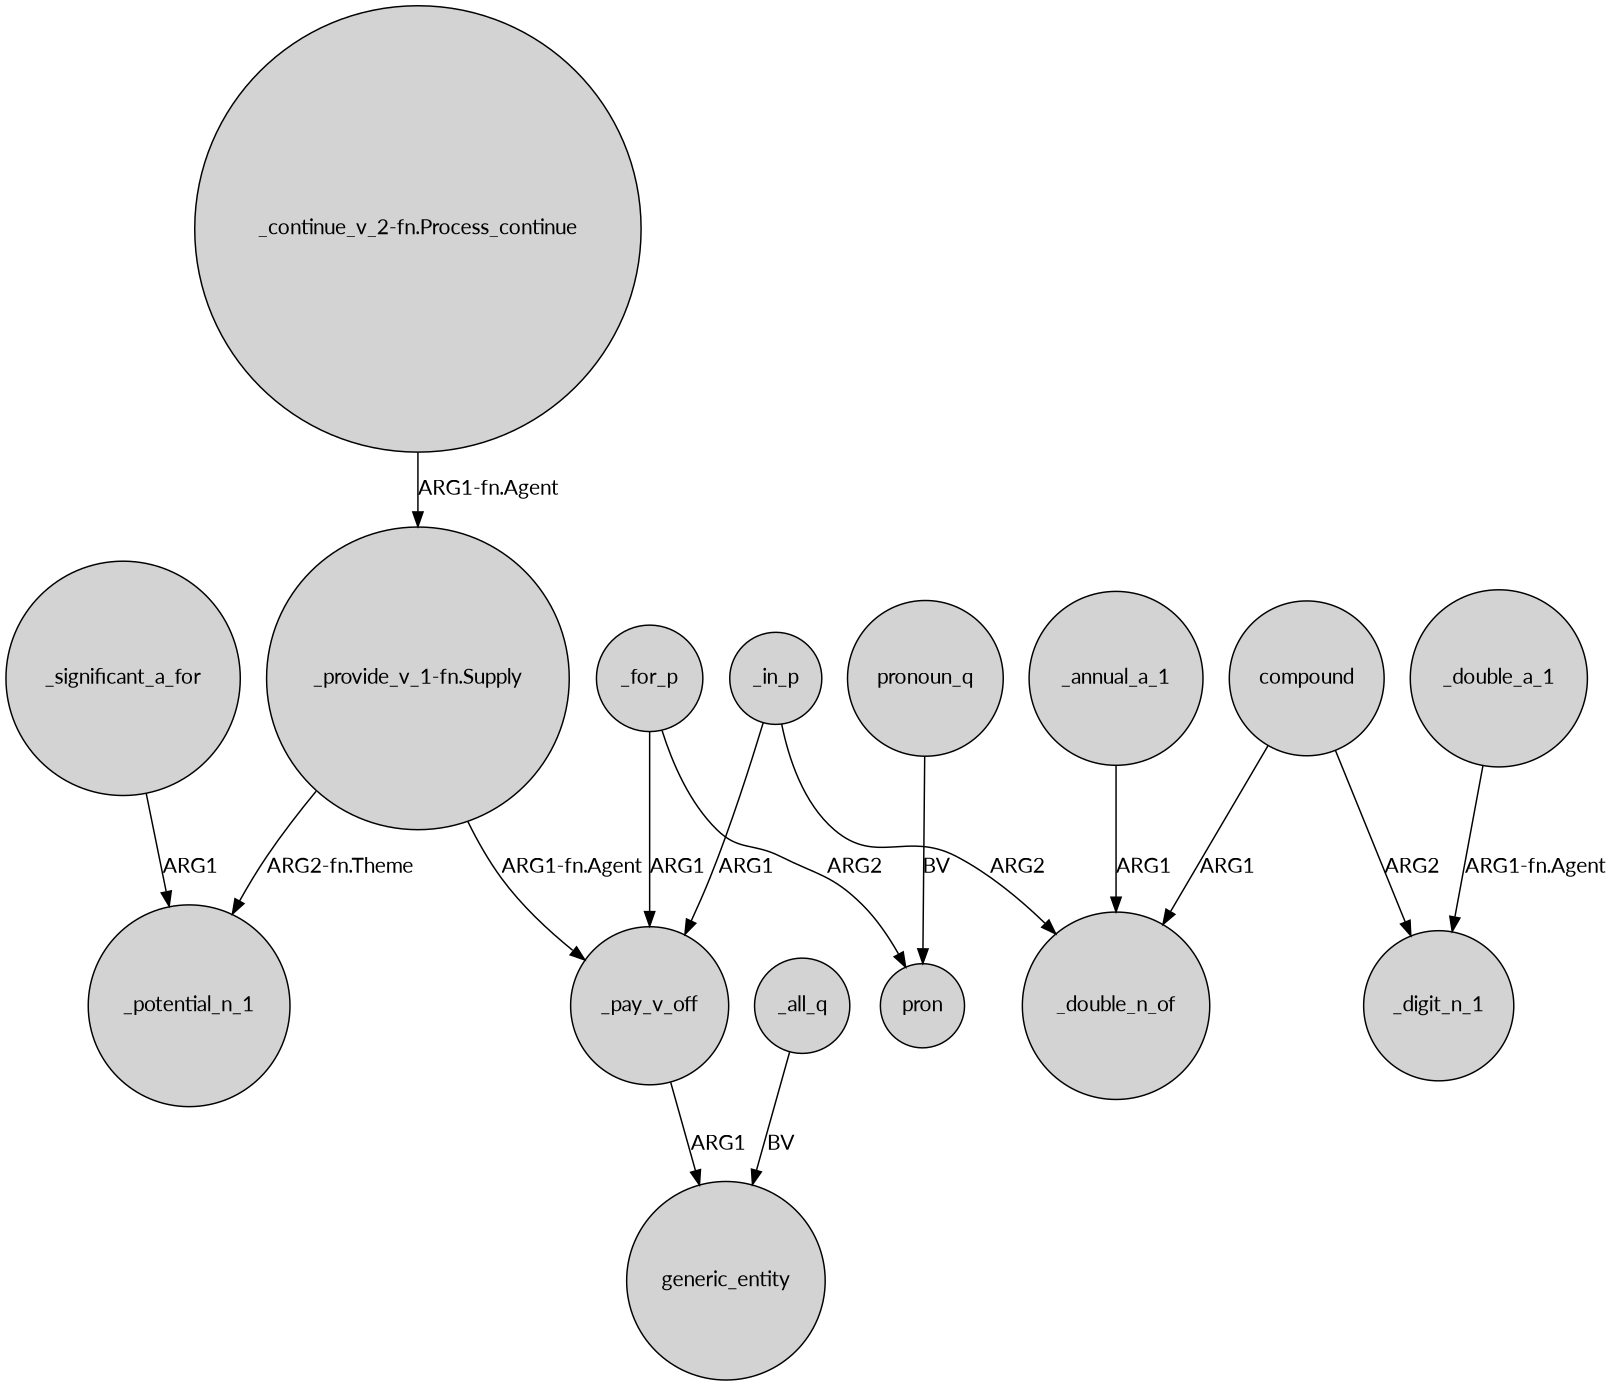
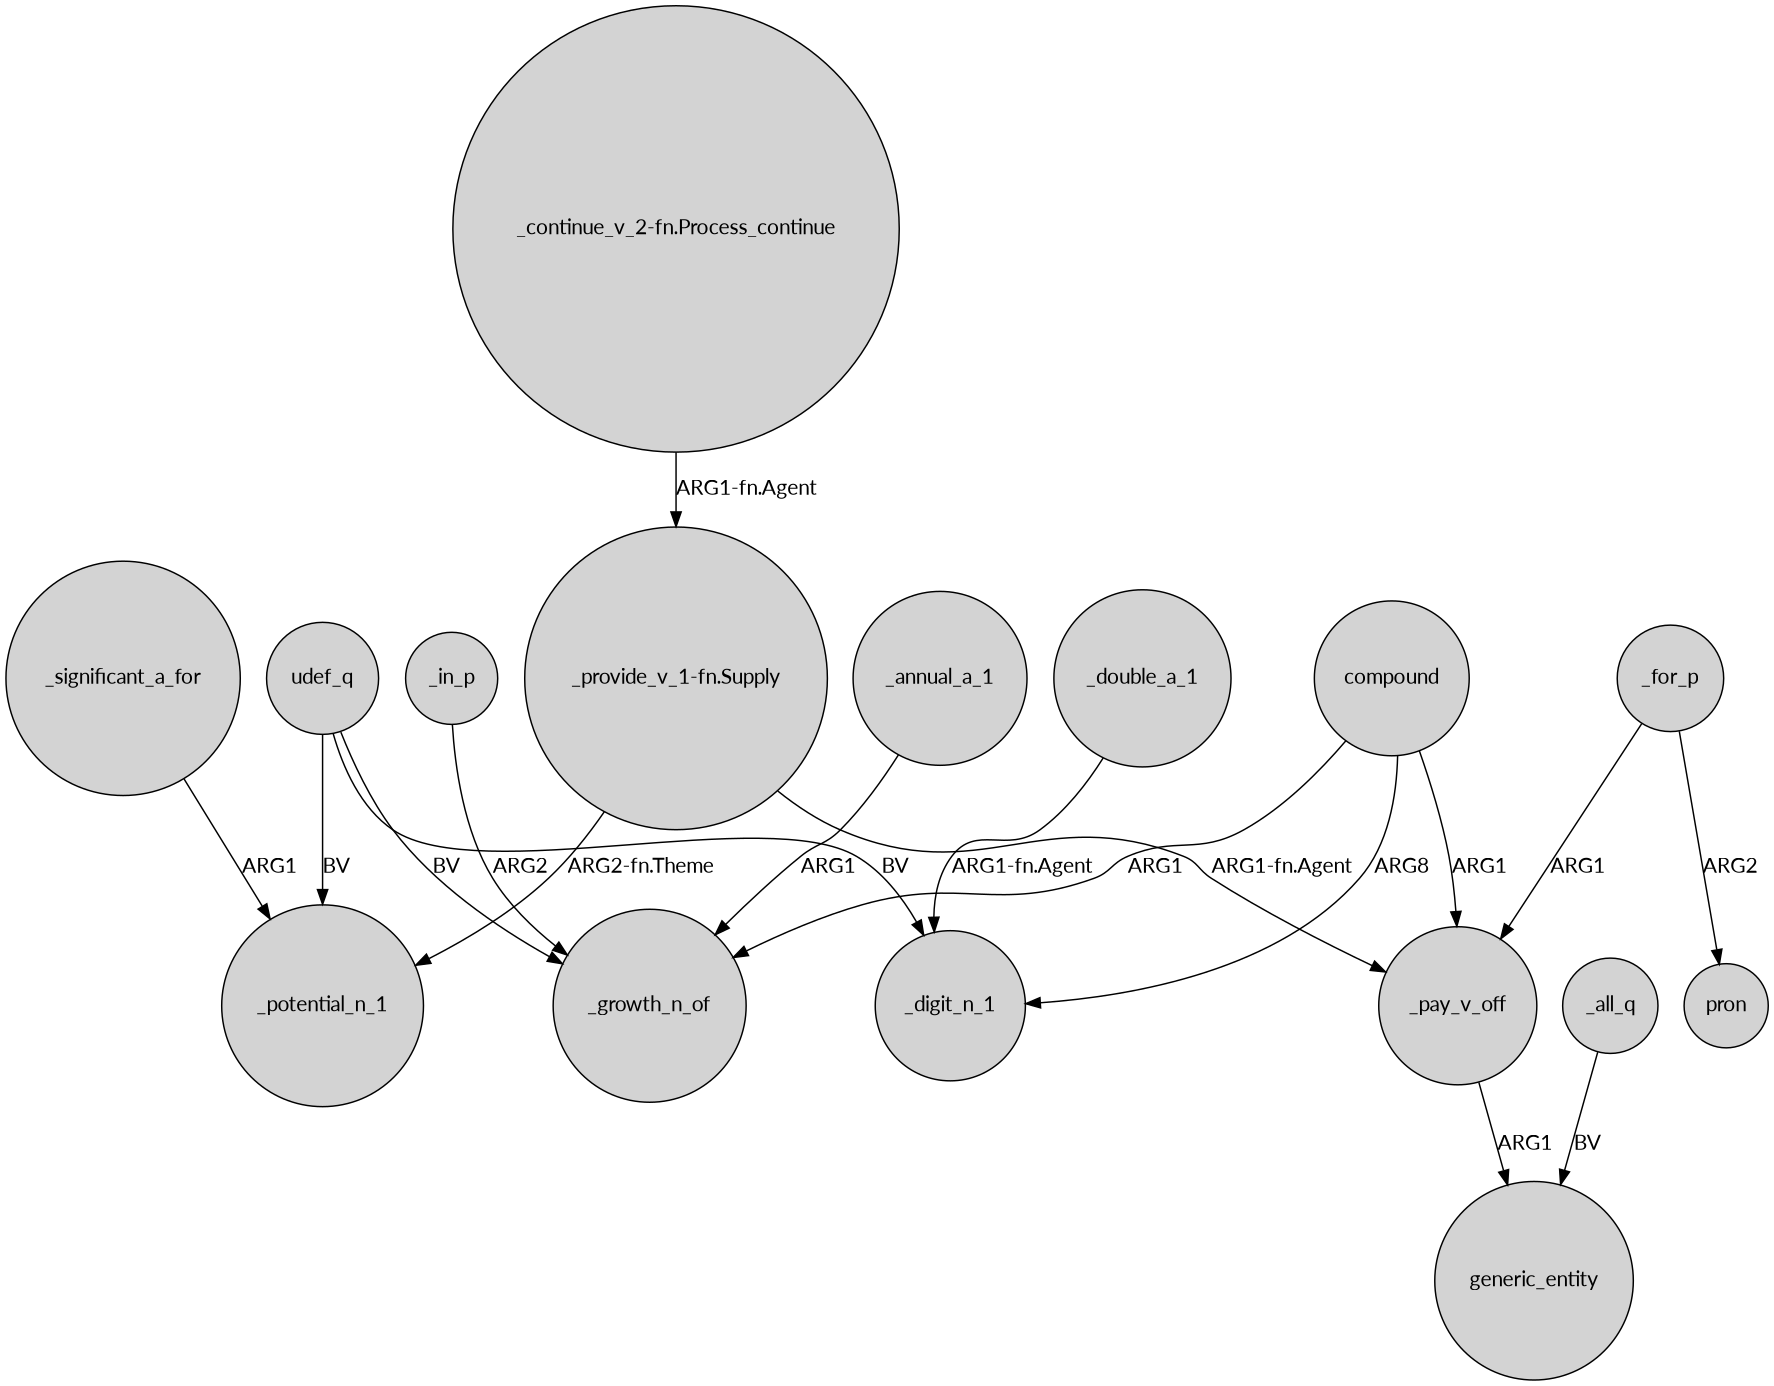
none -> (323, 678)
(925, 678) -> none
(731, 823) -> (1443, 830)
(1412, 867) -> (1402, 867)
(1116, 1006) -> (650, 1006)
